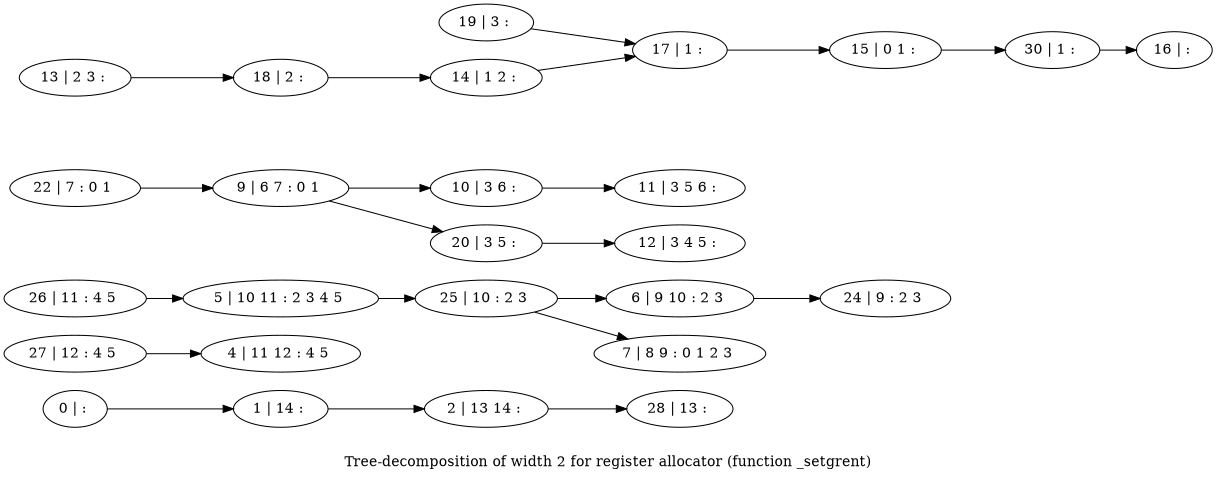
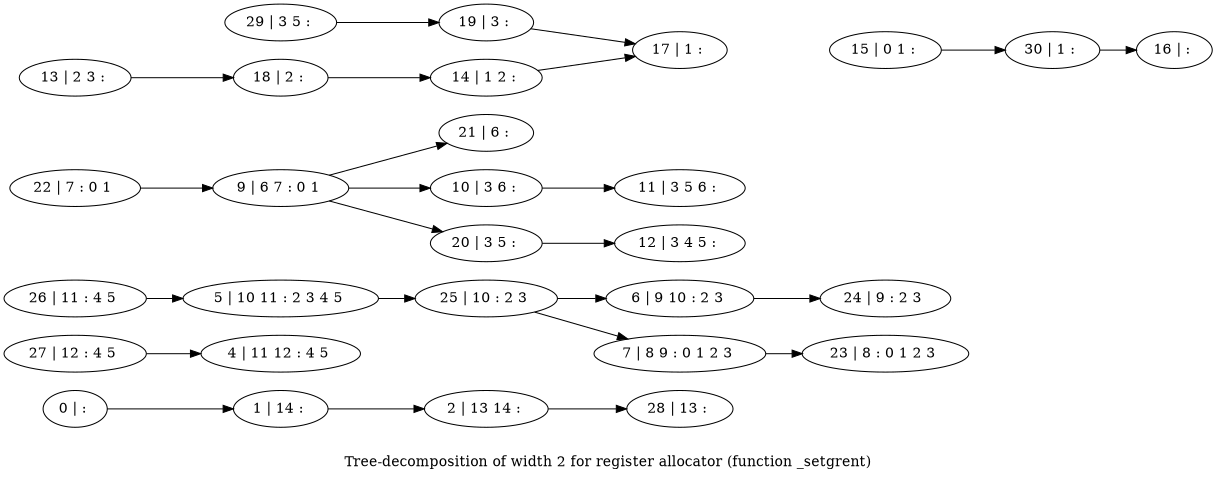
none -> (281, 22)
(773, 50) -> none
none -> (486, 133)
none -> (885, 354)
